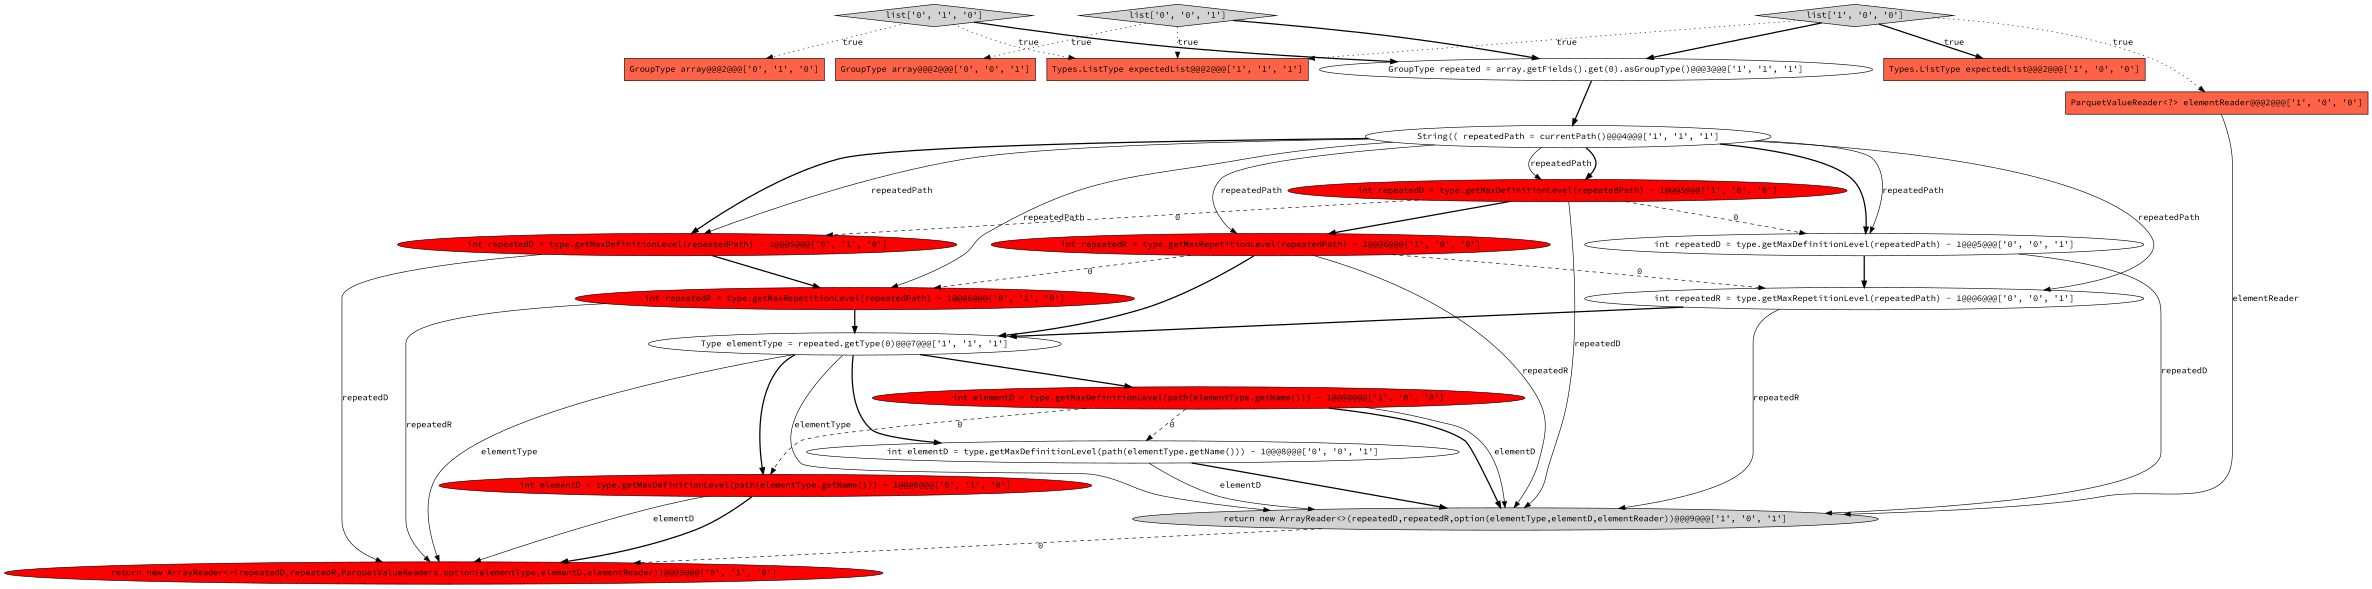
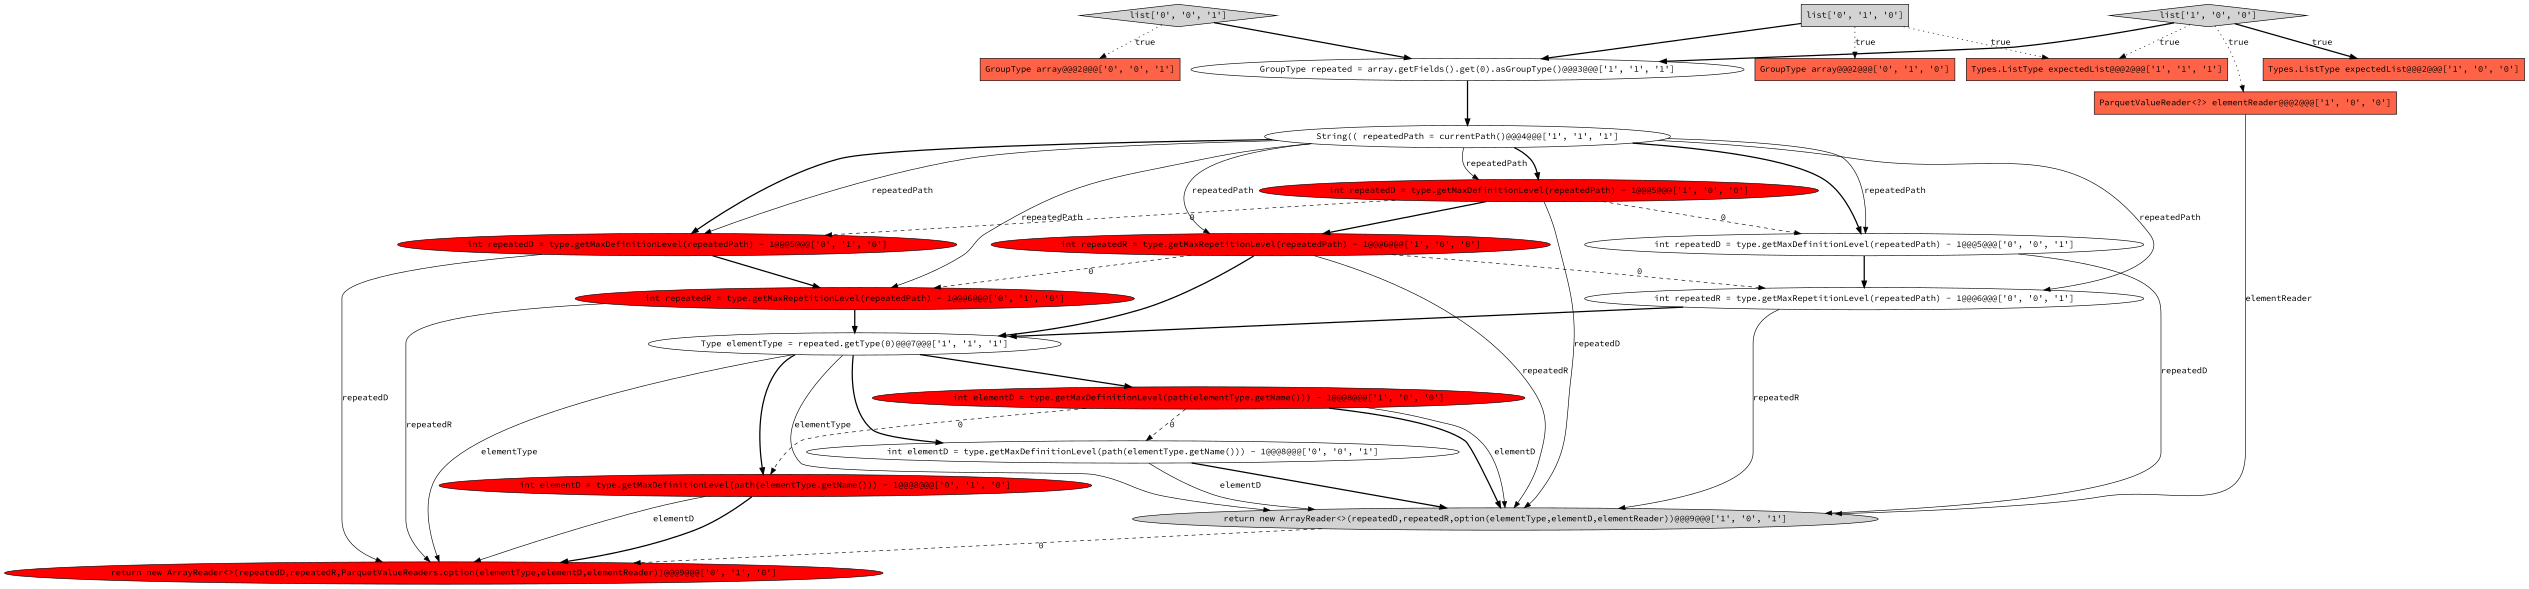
(934, 16) -> (1855, 16)
(1178, 39) -> none
